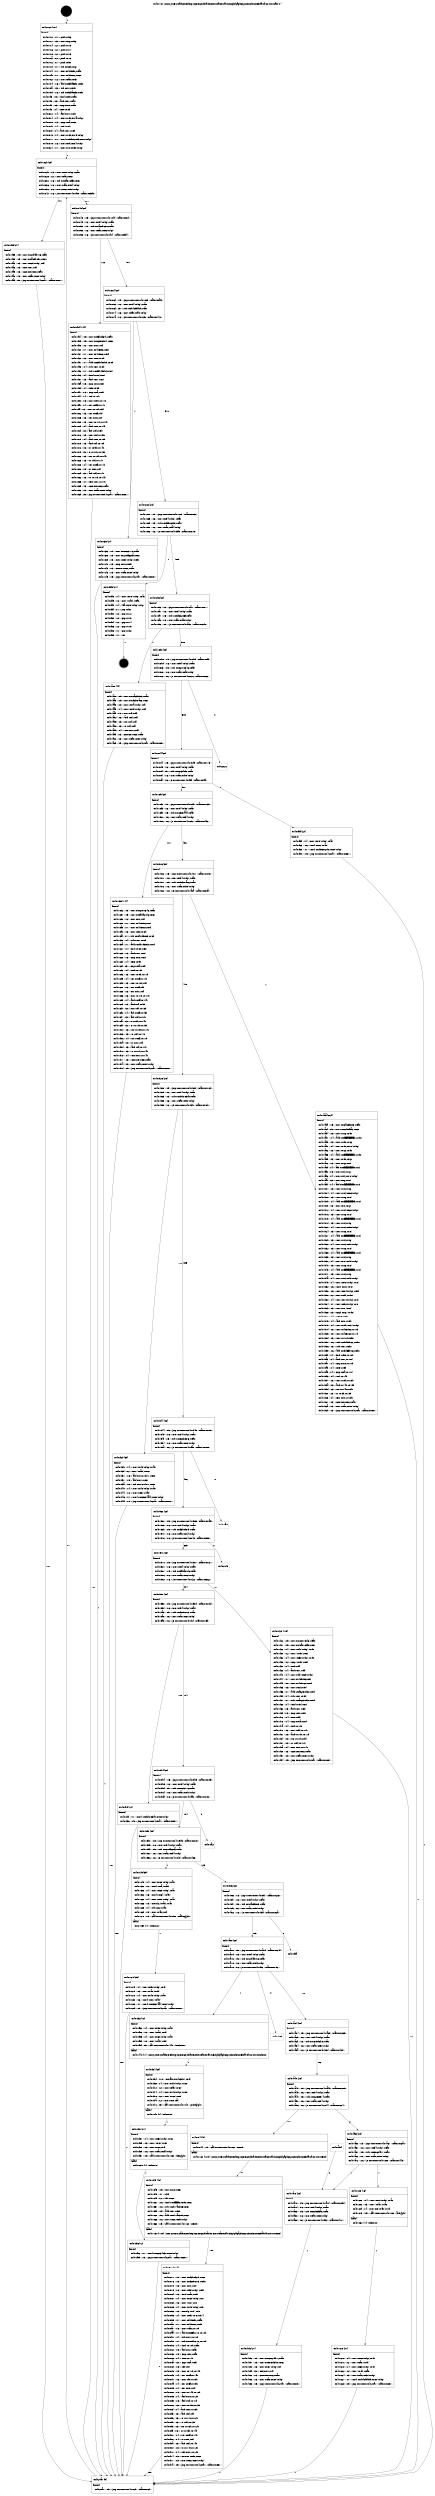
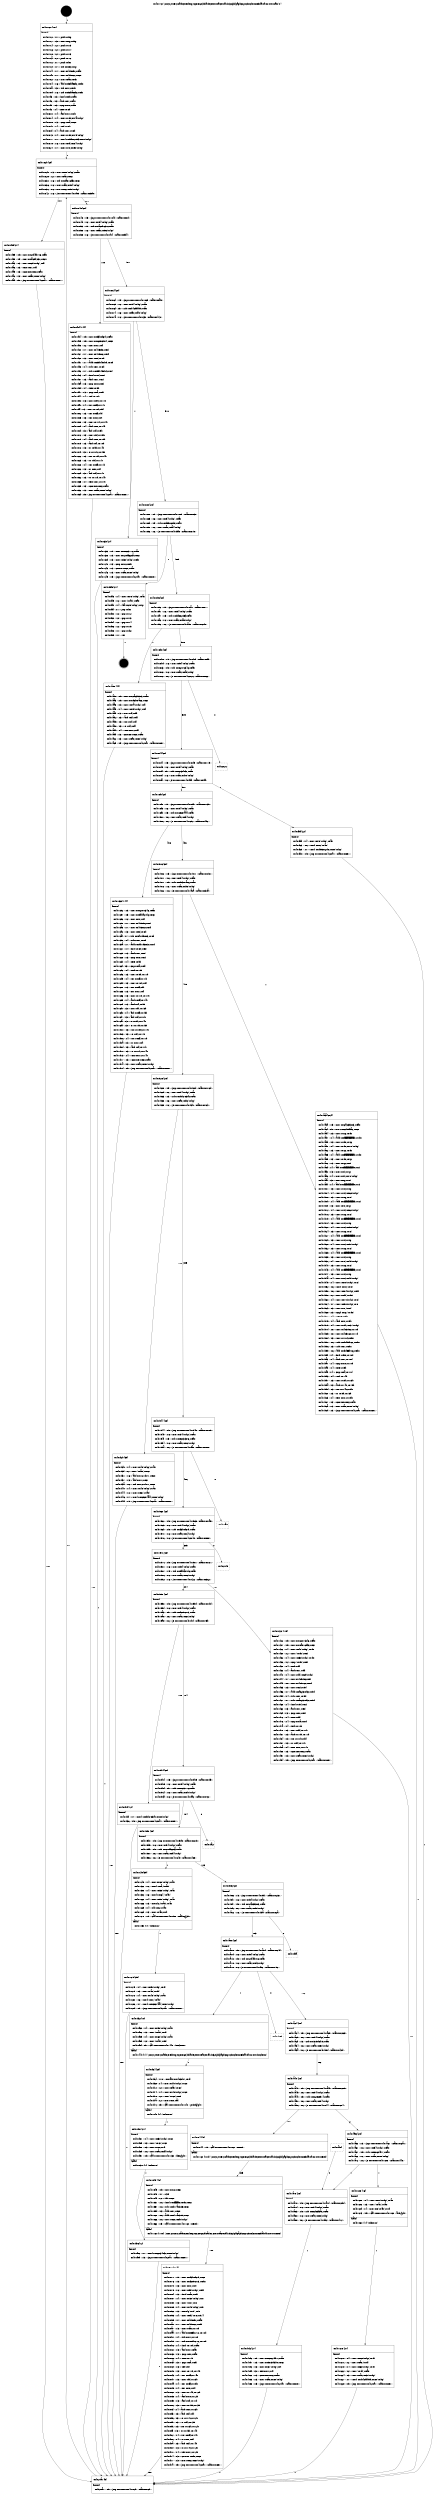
(169, 843) -> (169, 843)
(241, 2173) -> (241, 2173)
